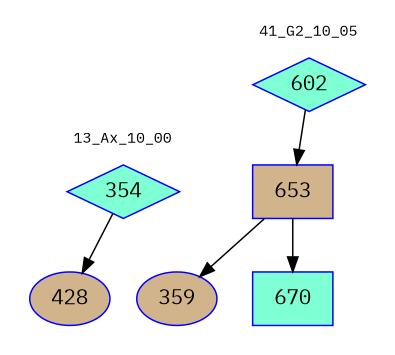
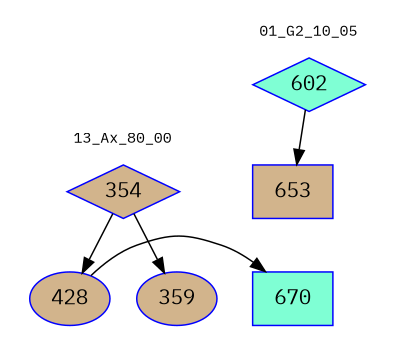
(309, 32) -> (309, 32)
(123, 139) -> (123, 139)
(123, 192) -> (123, 192)
(251, 231) -> (144, 233)
(293, 238) -> (170, 237)
